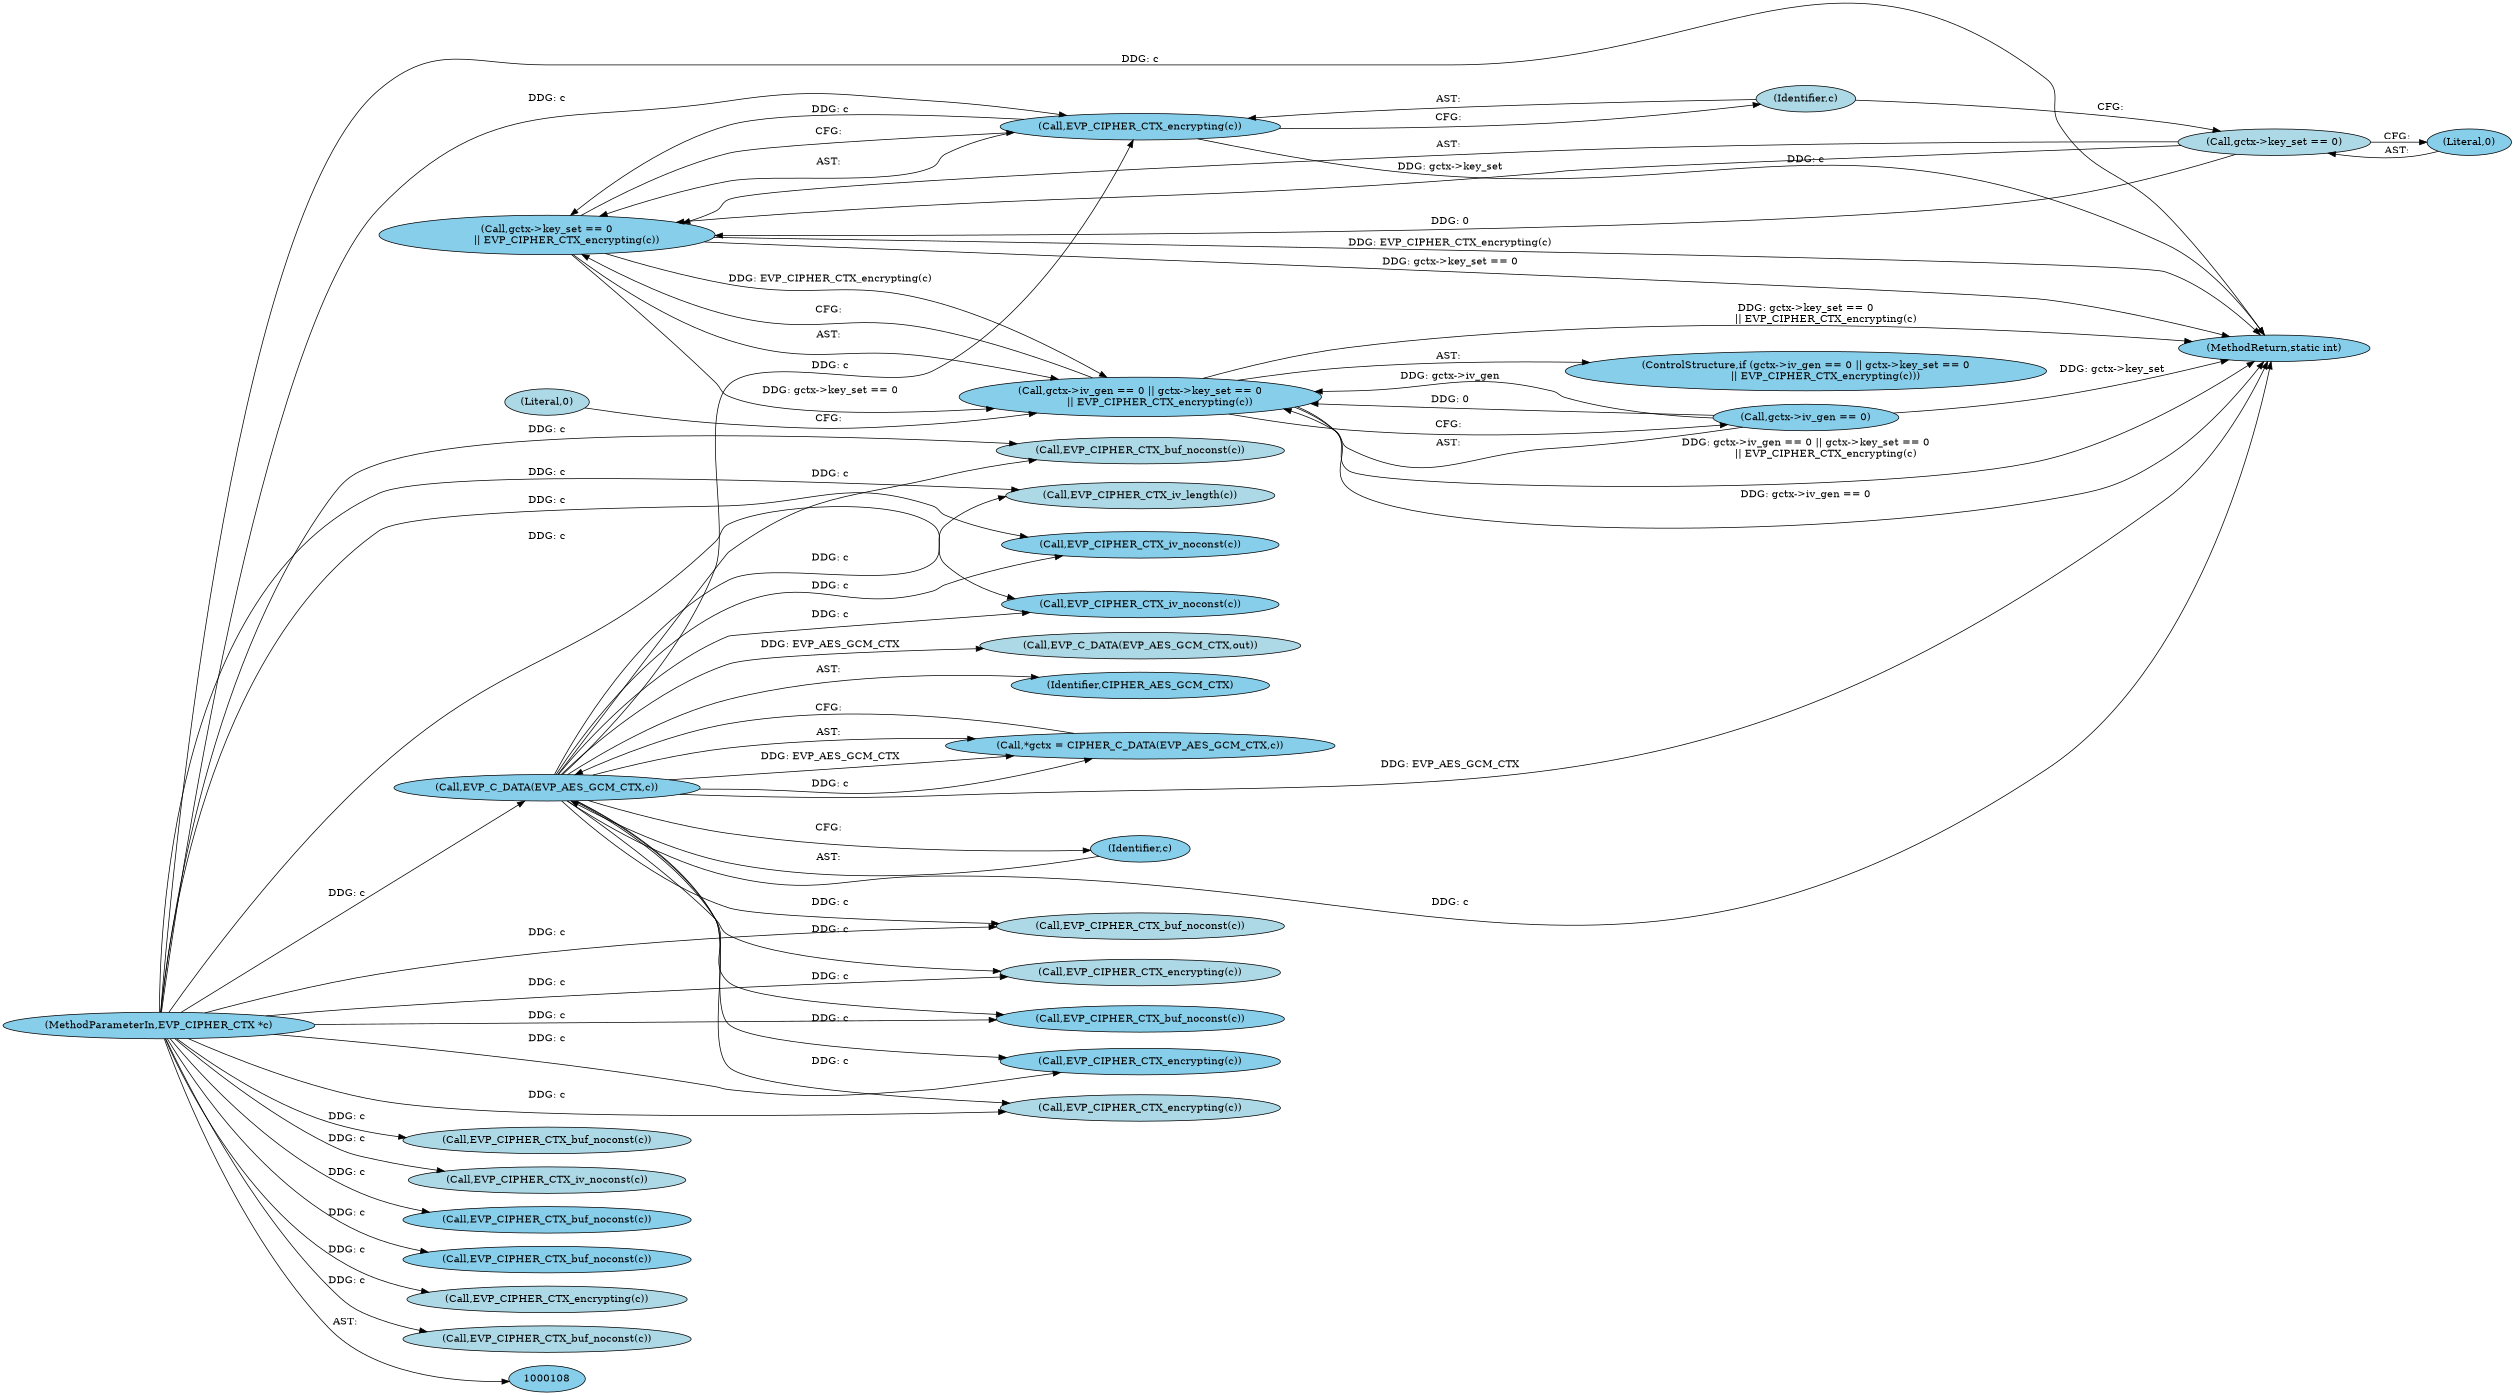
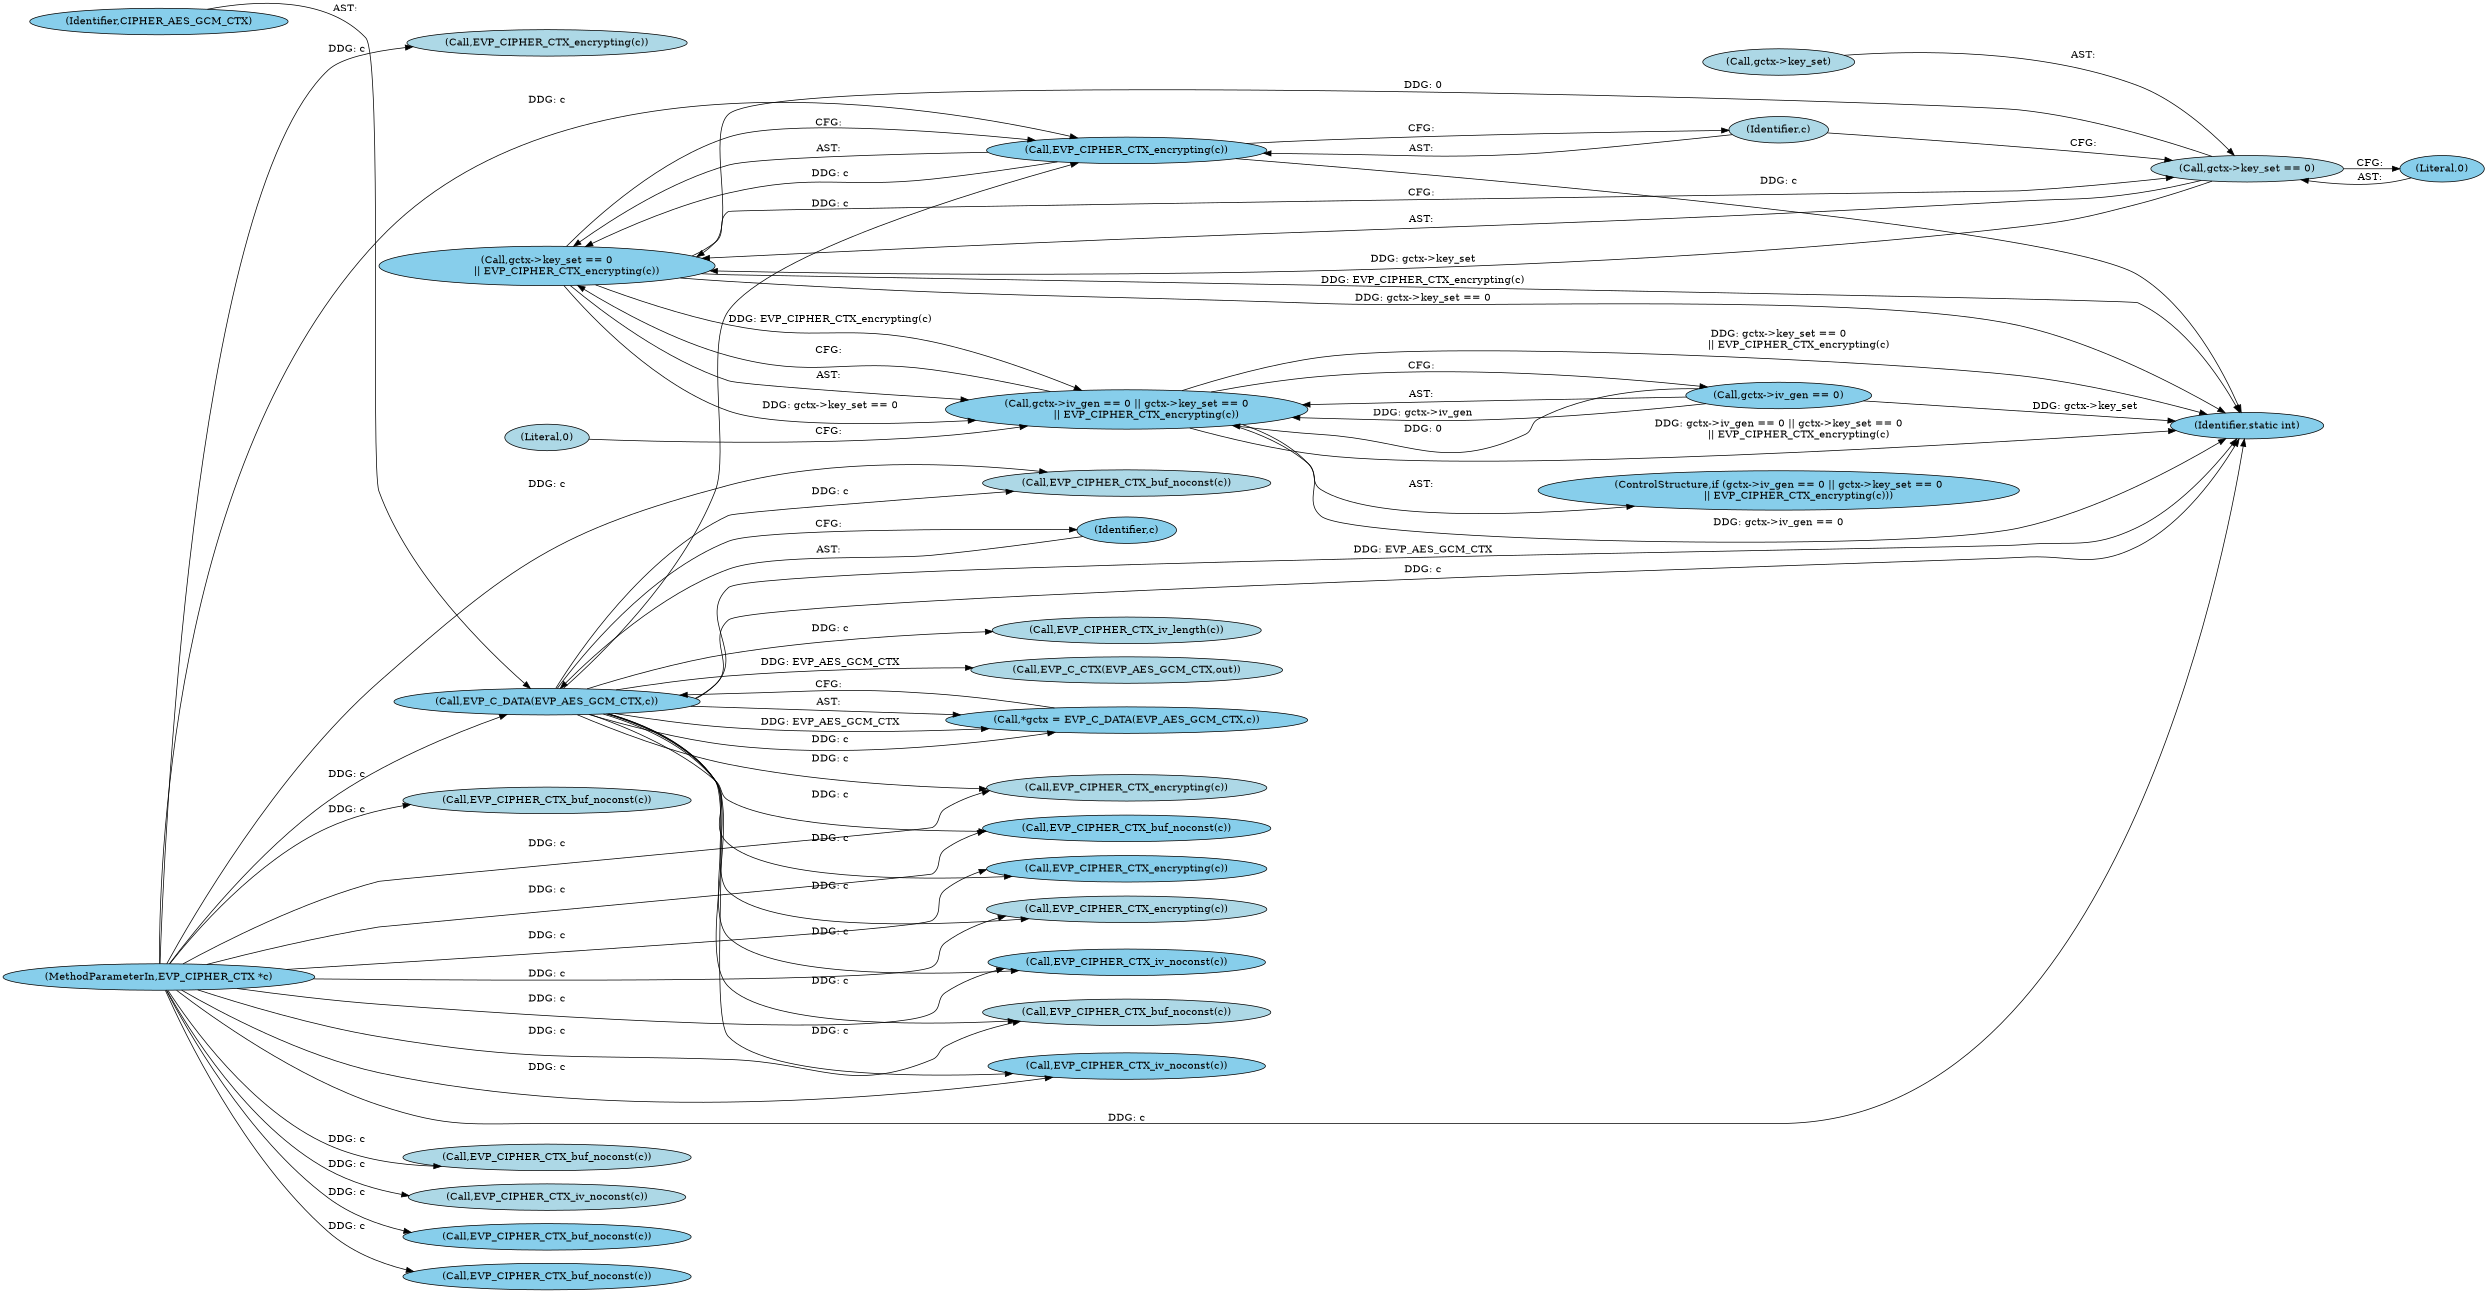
none -> (1779, 62)
none -> (1417, 200)
(2274, 348) -> (2247, 426)
(400, 489) -> none
(1140, 646) -> (1127, 670)
(790, 687) -> (376, 302)
(1140, 746) -> (1127, 720)
(547, 1379) -> none
